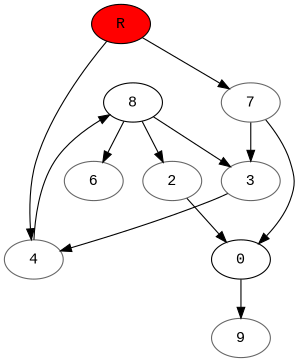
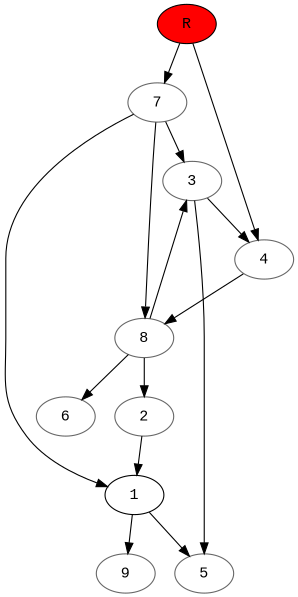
(133, 102) -> (144, 338)
none -> (150, 214)
(241, 259) -> (134, 495)
none -> (204, 573)
